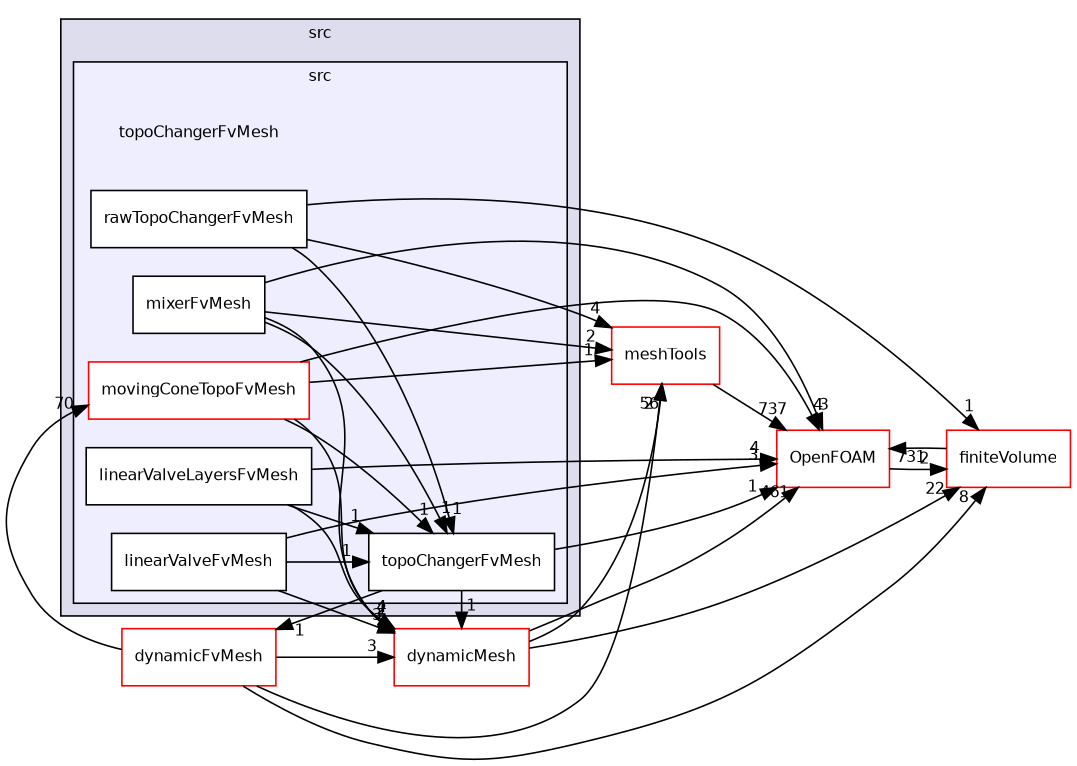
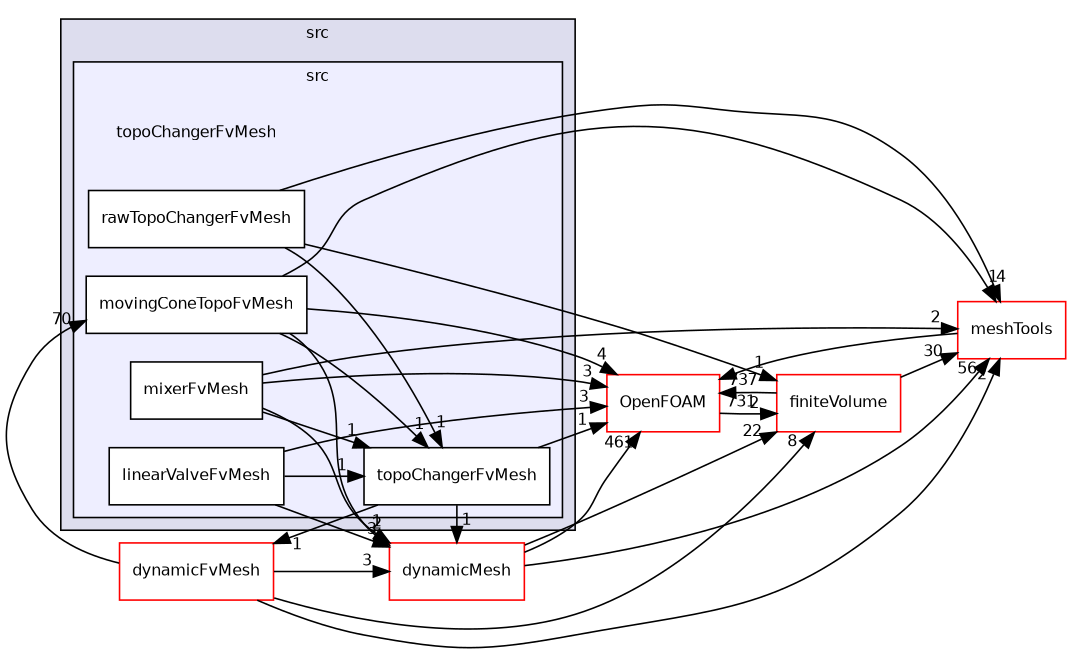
none -> (922, 368)
(199, 391) -> (197, 305)
(199, 476) -> none
